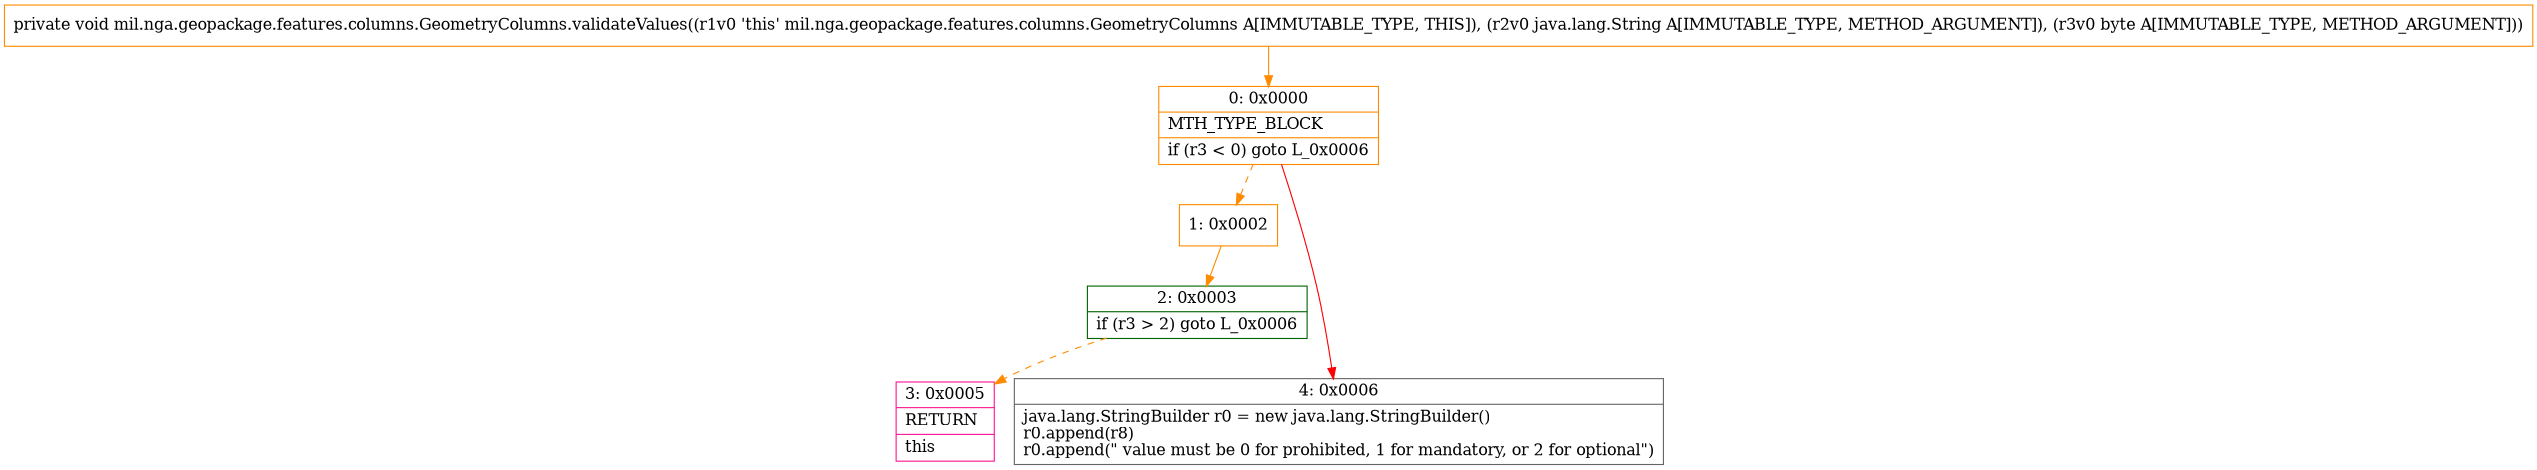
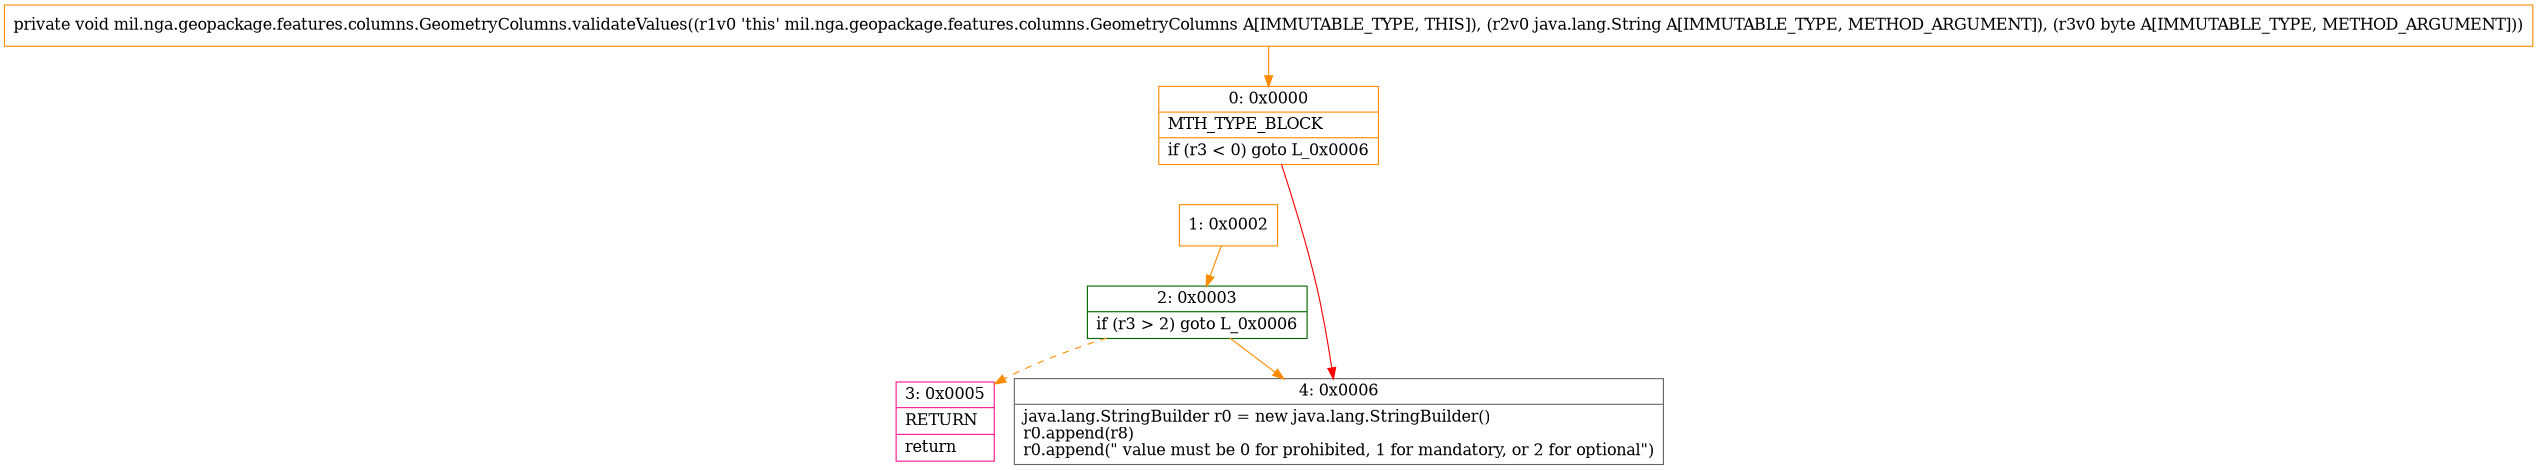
(1247, 179) -> none
none -> (1252, 355)
(921, 447) -> (931, 447)
